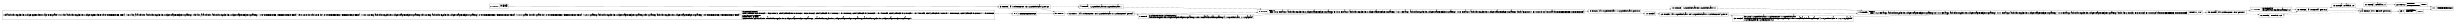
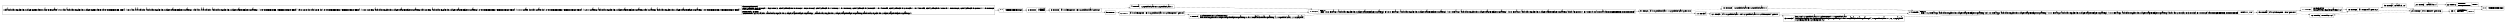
(1045, 14) -> (1024, 10)
